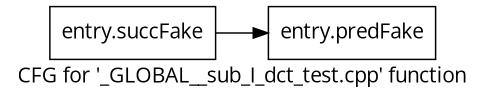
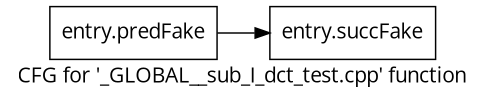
(234, 33) -> (236, 33)
